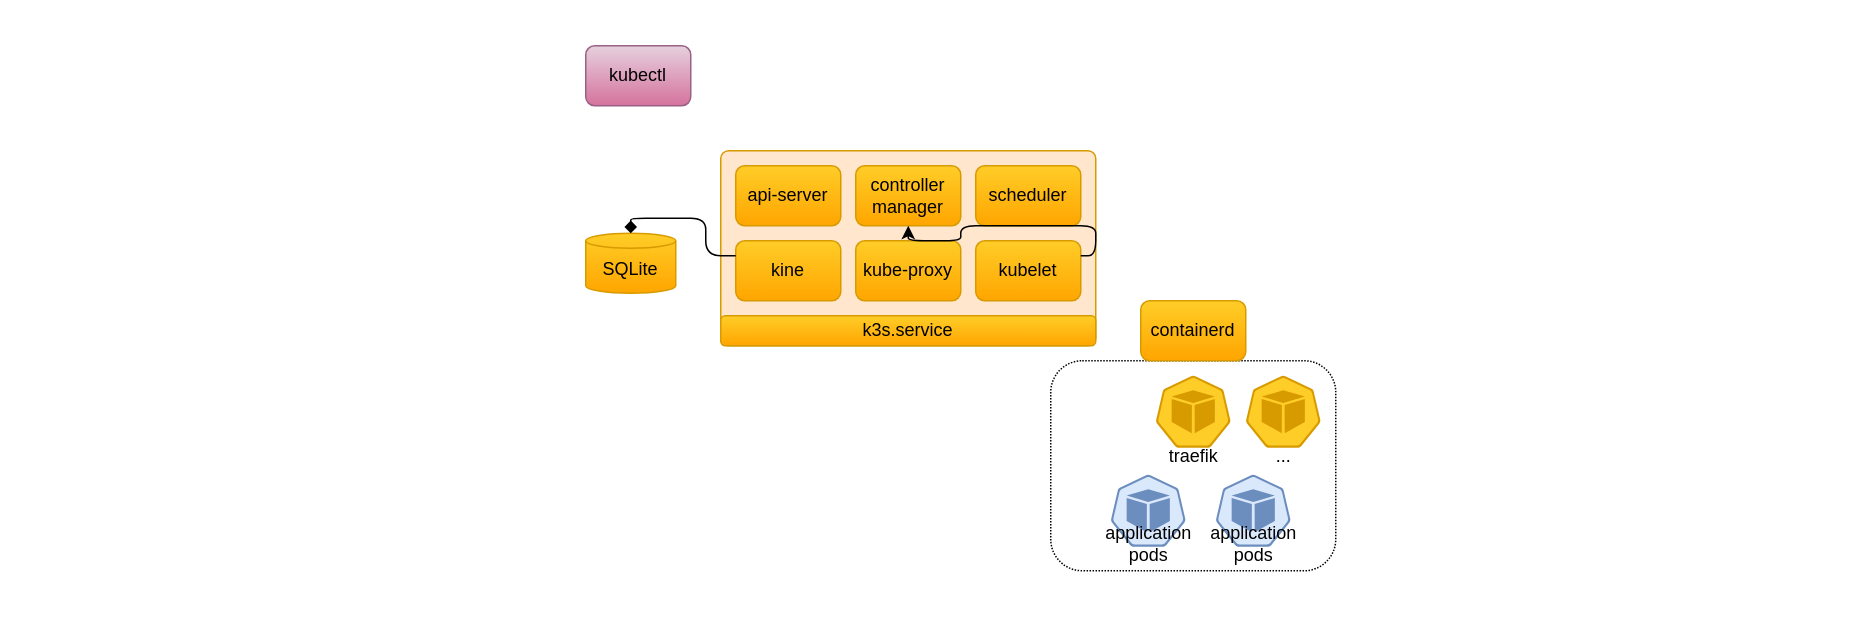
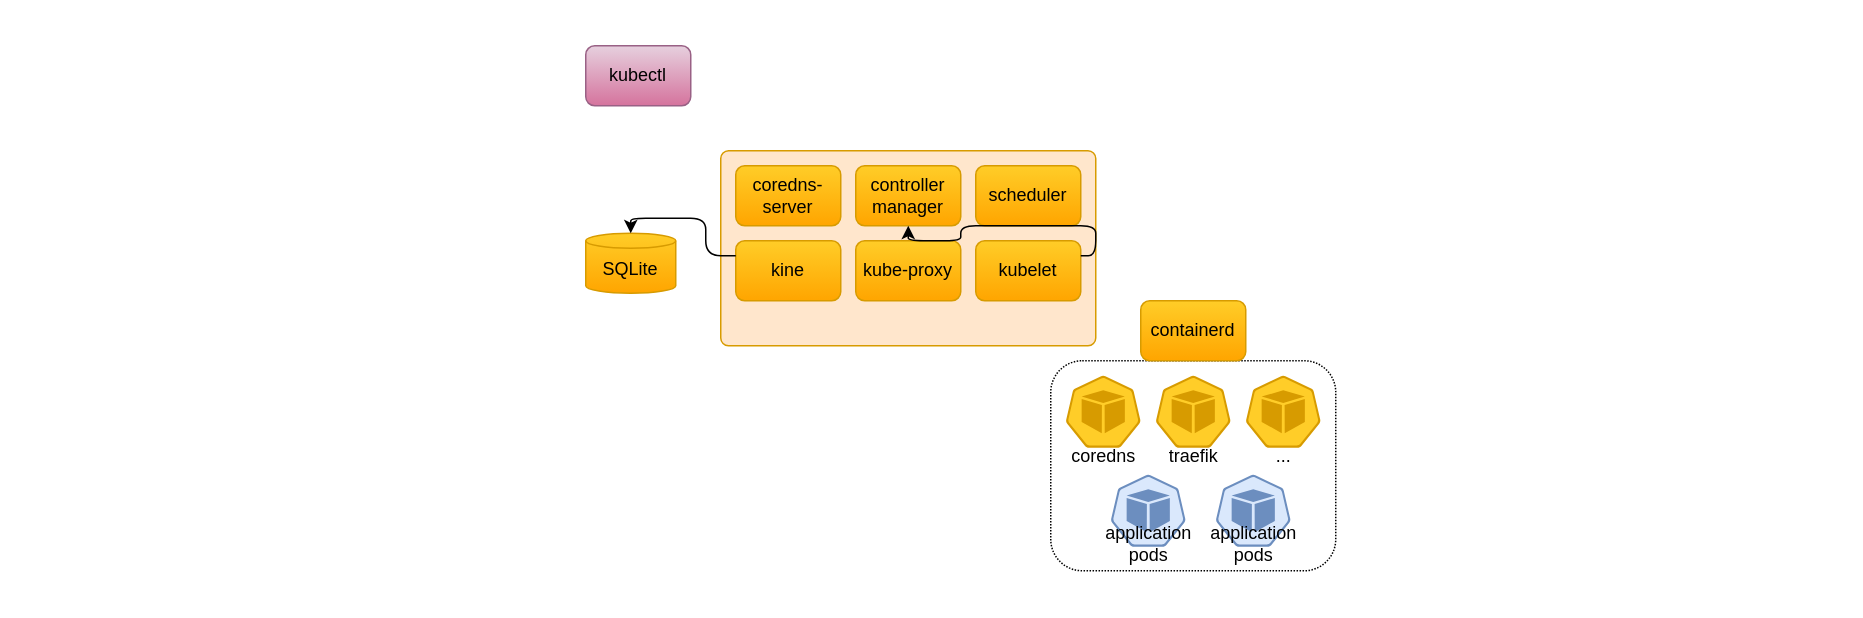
(788, 196) -> (788, 196)
(632, 219) -> (632, 220)
(908, 331) -> none
none -> (1103, 412)
